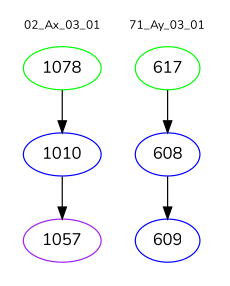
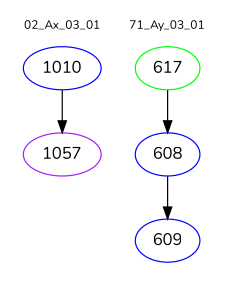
(62, 68) -> none
